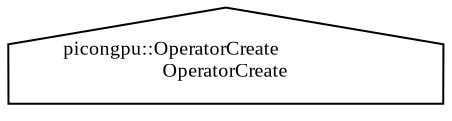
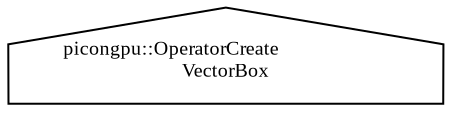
(226, 61) -> (226, 61)
